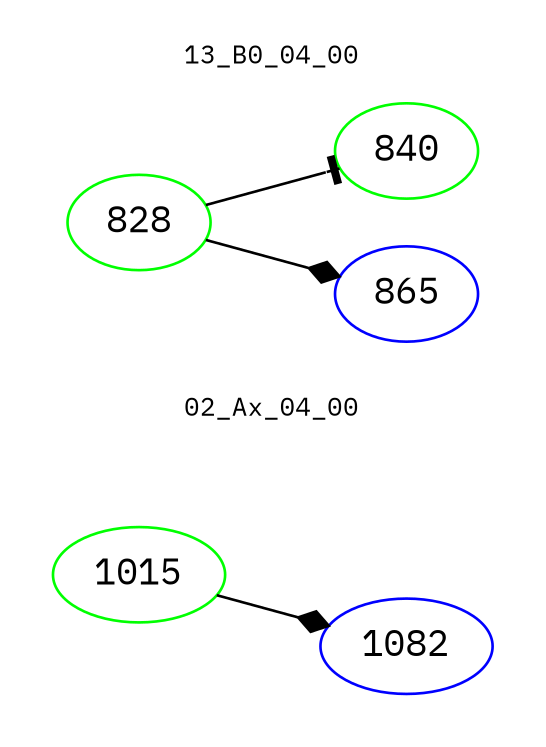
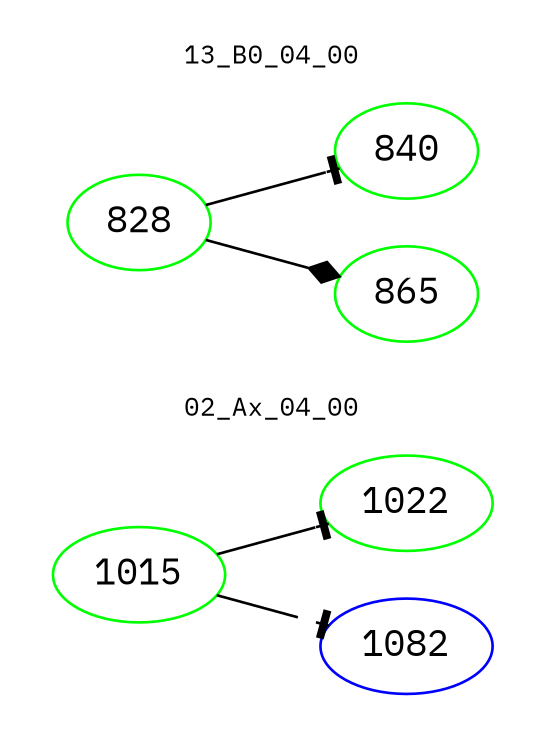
(407, 294) -> (407, 294)
none -> (407, 503)
(257, 606) -> (257, 606)
